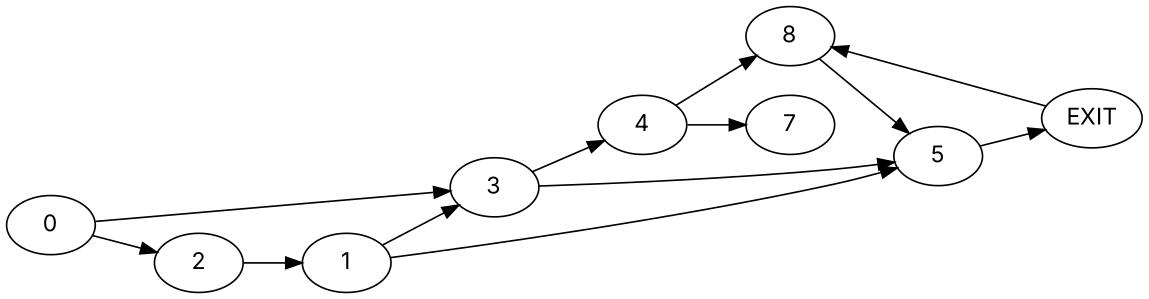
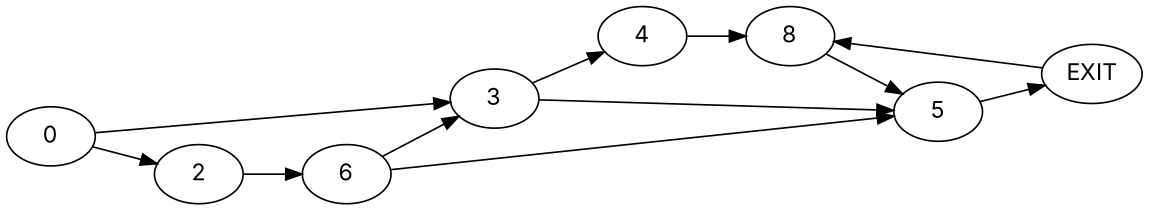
(790, 125) -> none
(347, 263) -> (347, 174)
